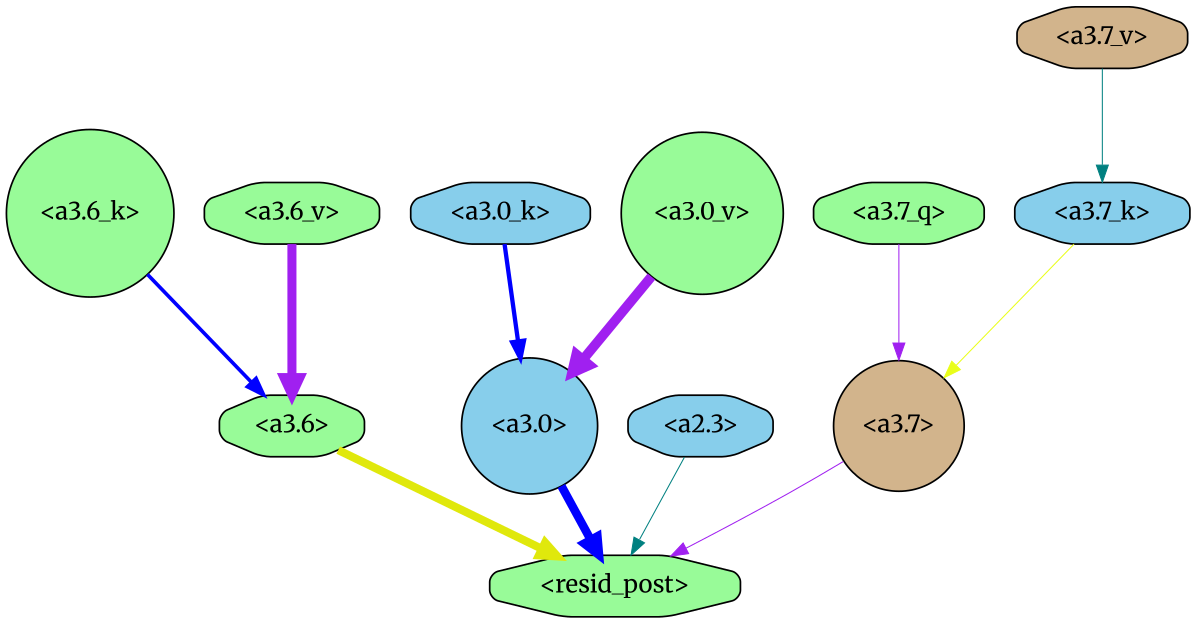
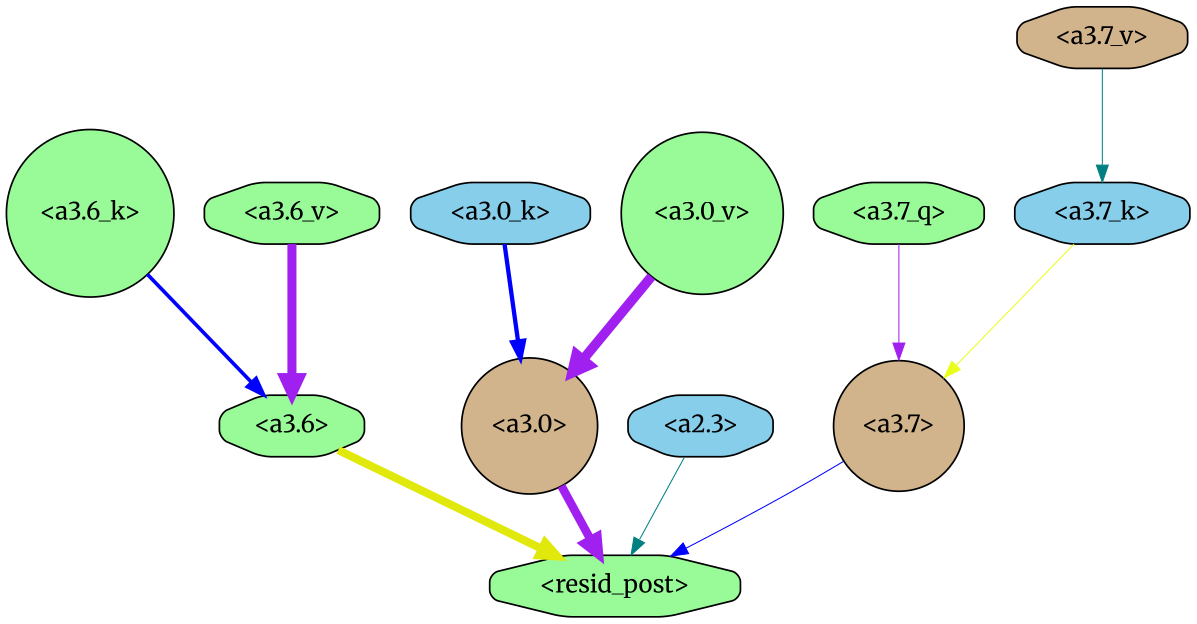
(530, 426) -> (530, 426)
(765, 506) -> (765, 506)
(576, 513) -> (576, 513)
